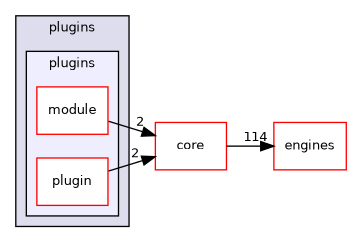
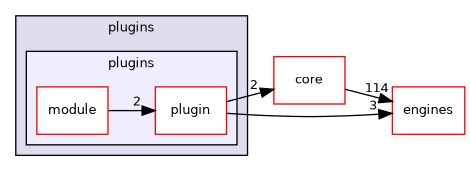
none -> (303, 117)
(125, 126) -> (125, 111)
